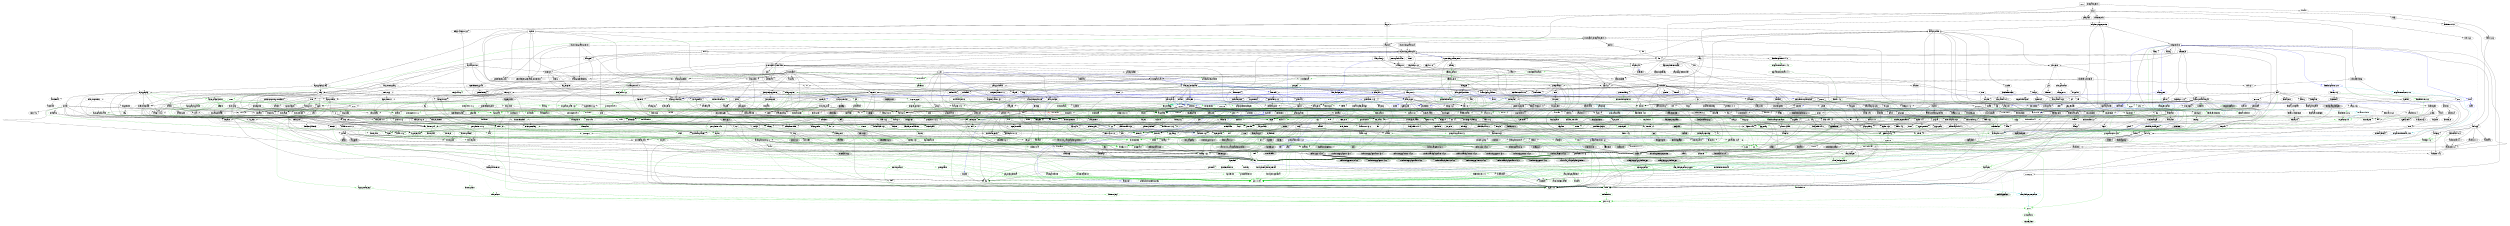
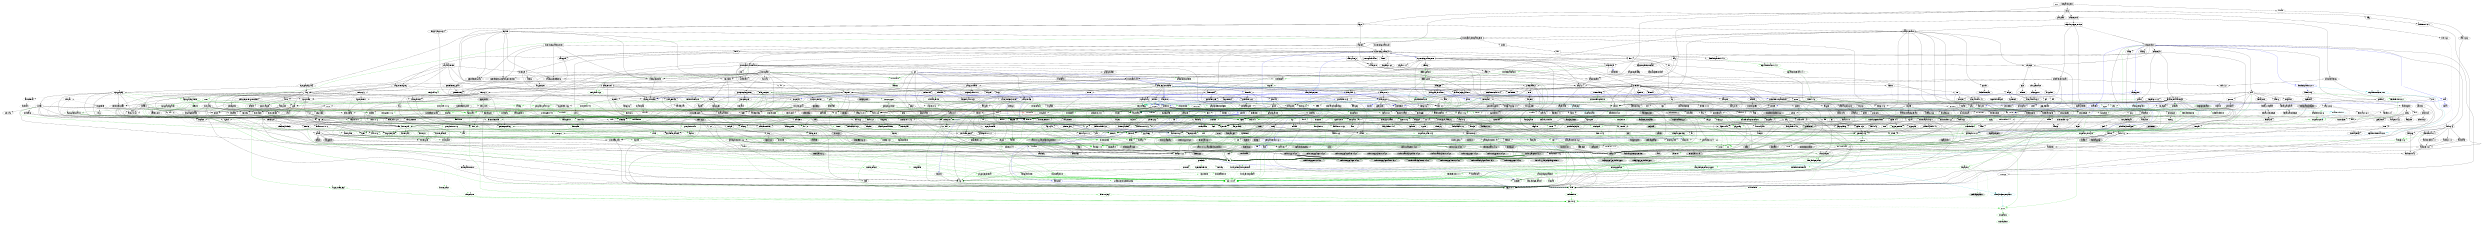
(94, 99) -> (68, 99)
